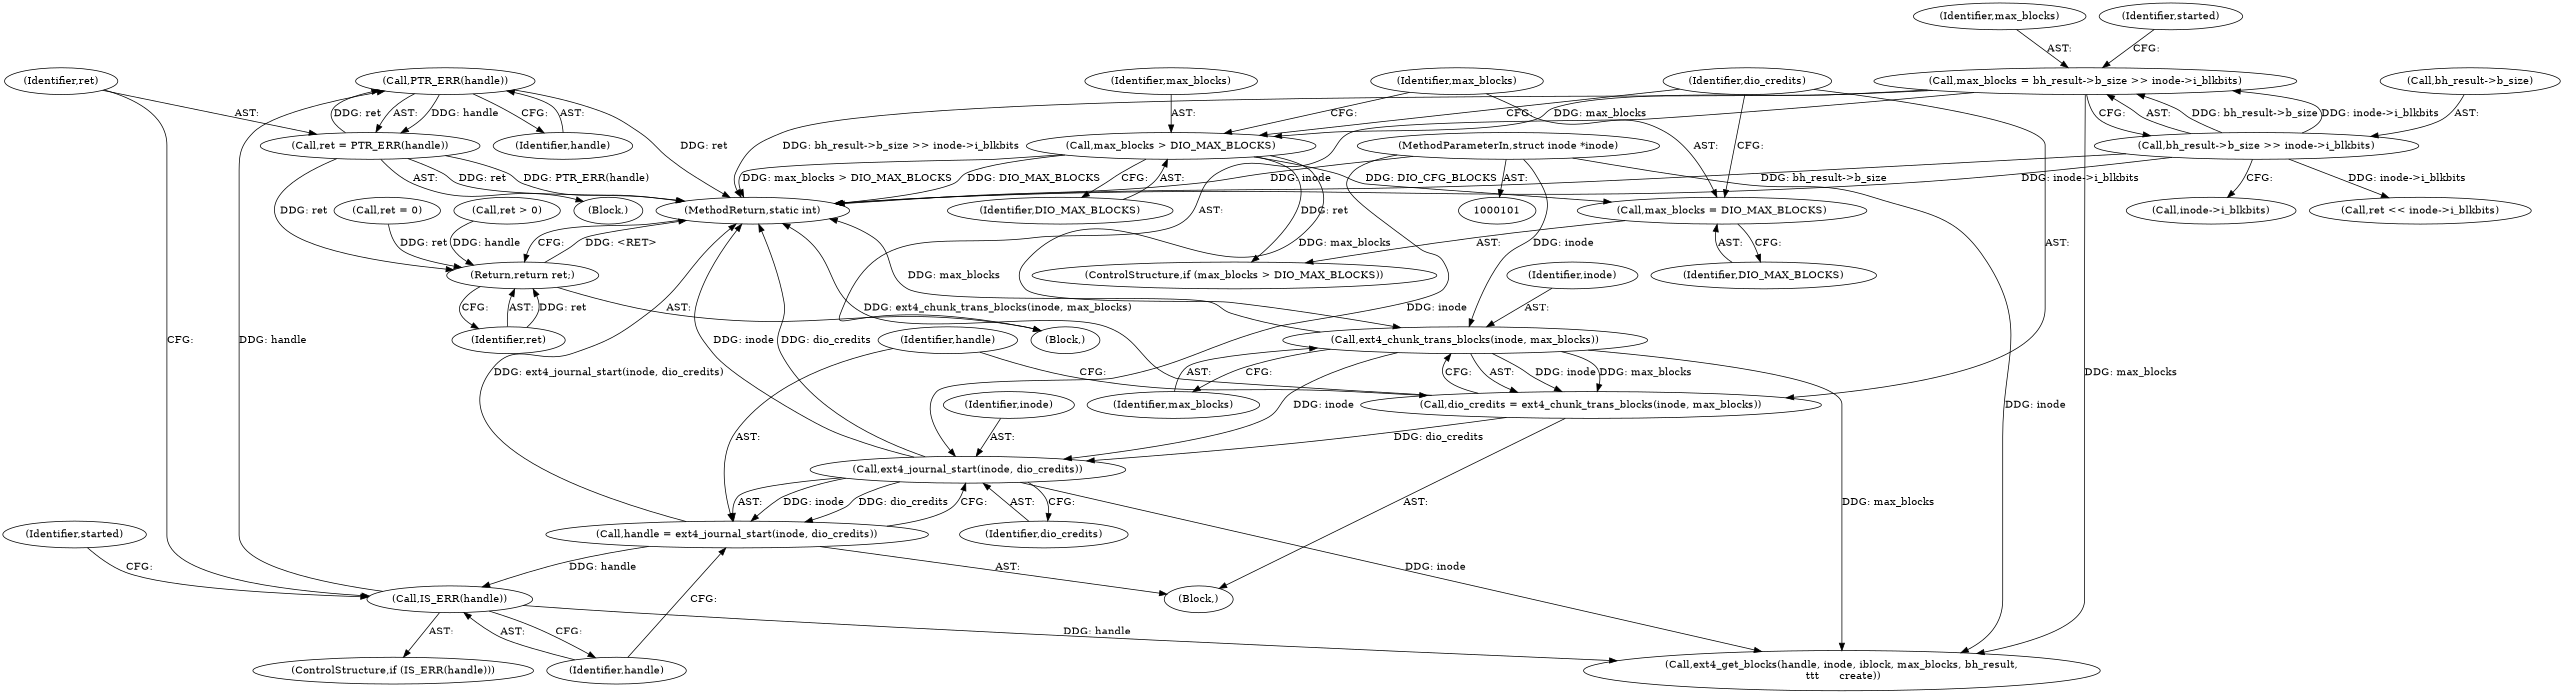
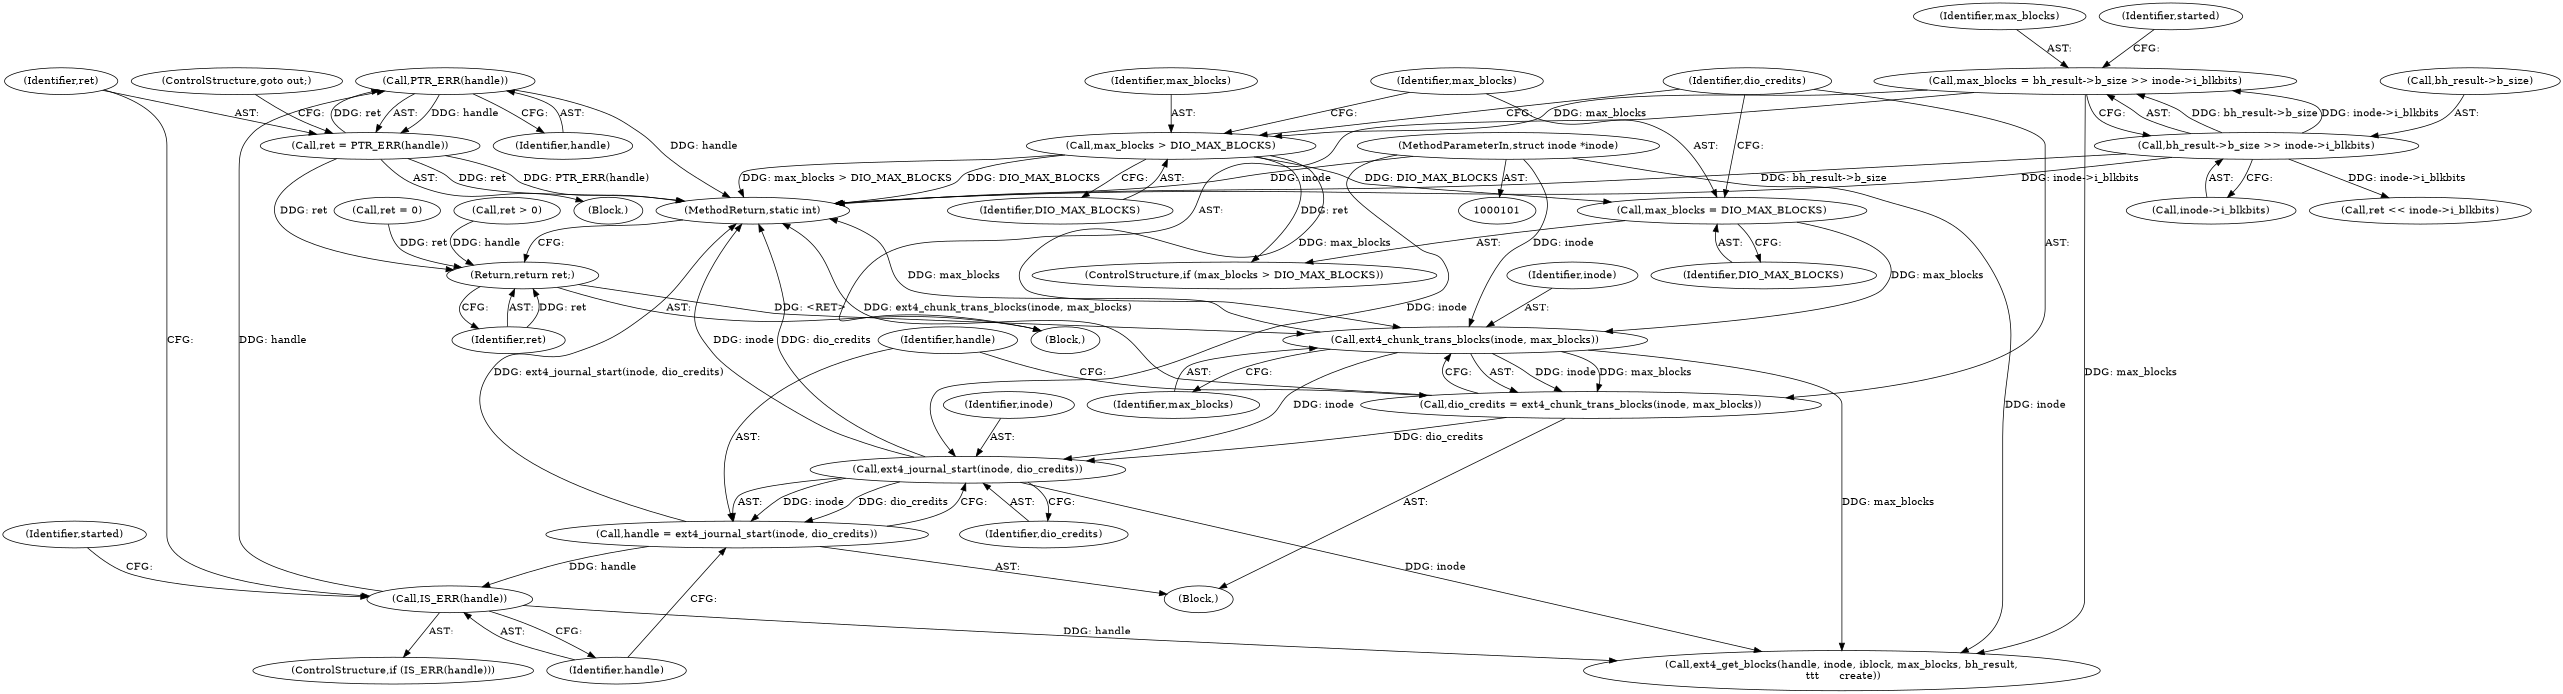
none -> (237, 81)
(1315, 98) -> none
(704, 146) -> (704, 146)
(1432, 178) -> (1432, 178)
none -> (2206, 179)
(608, 232) -> (811, 315)
none -> (1815, 310)
